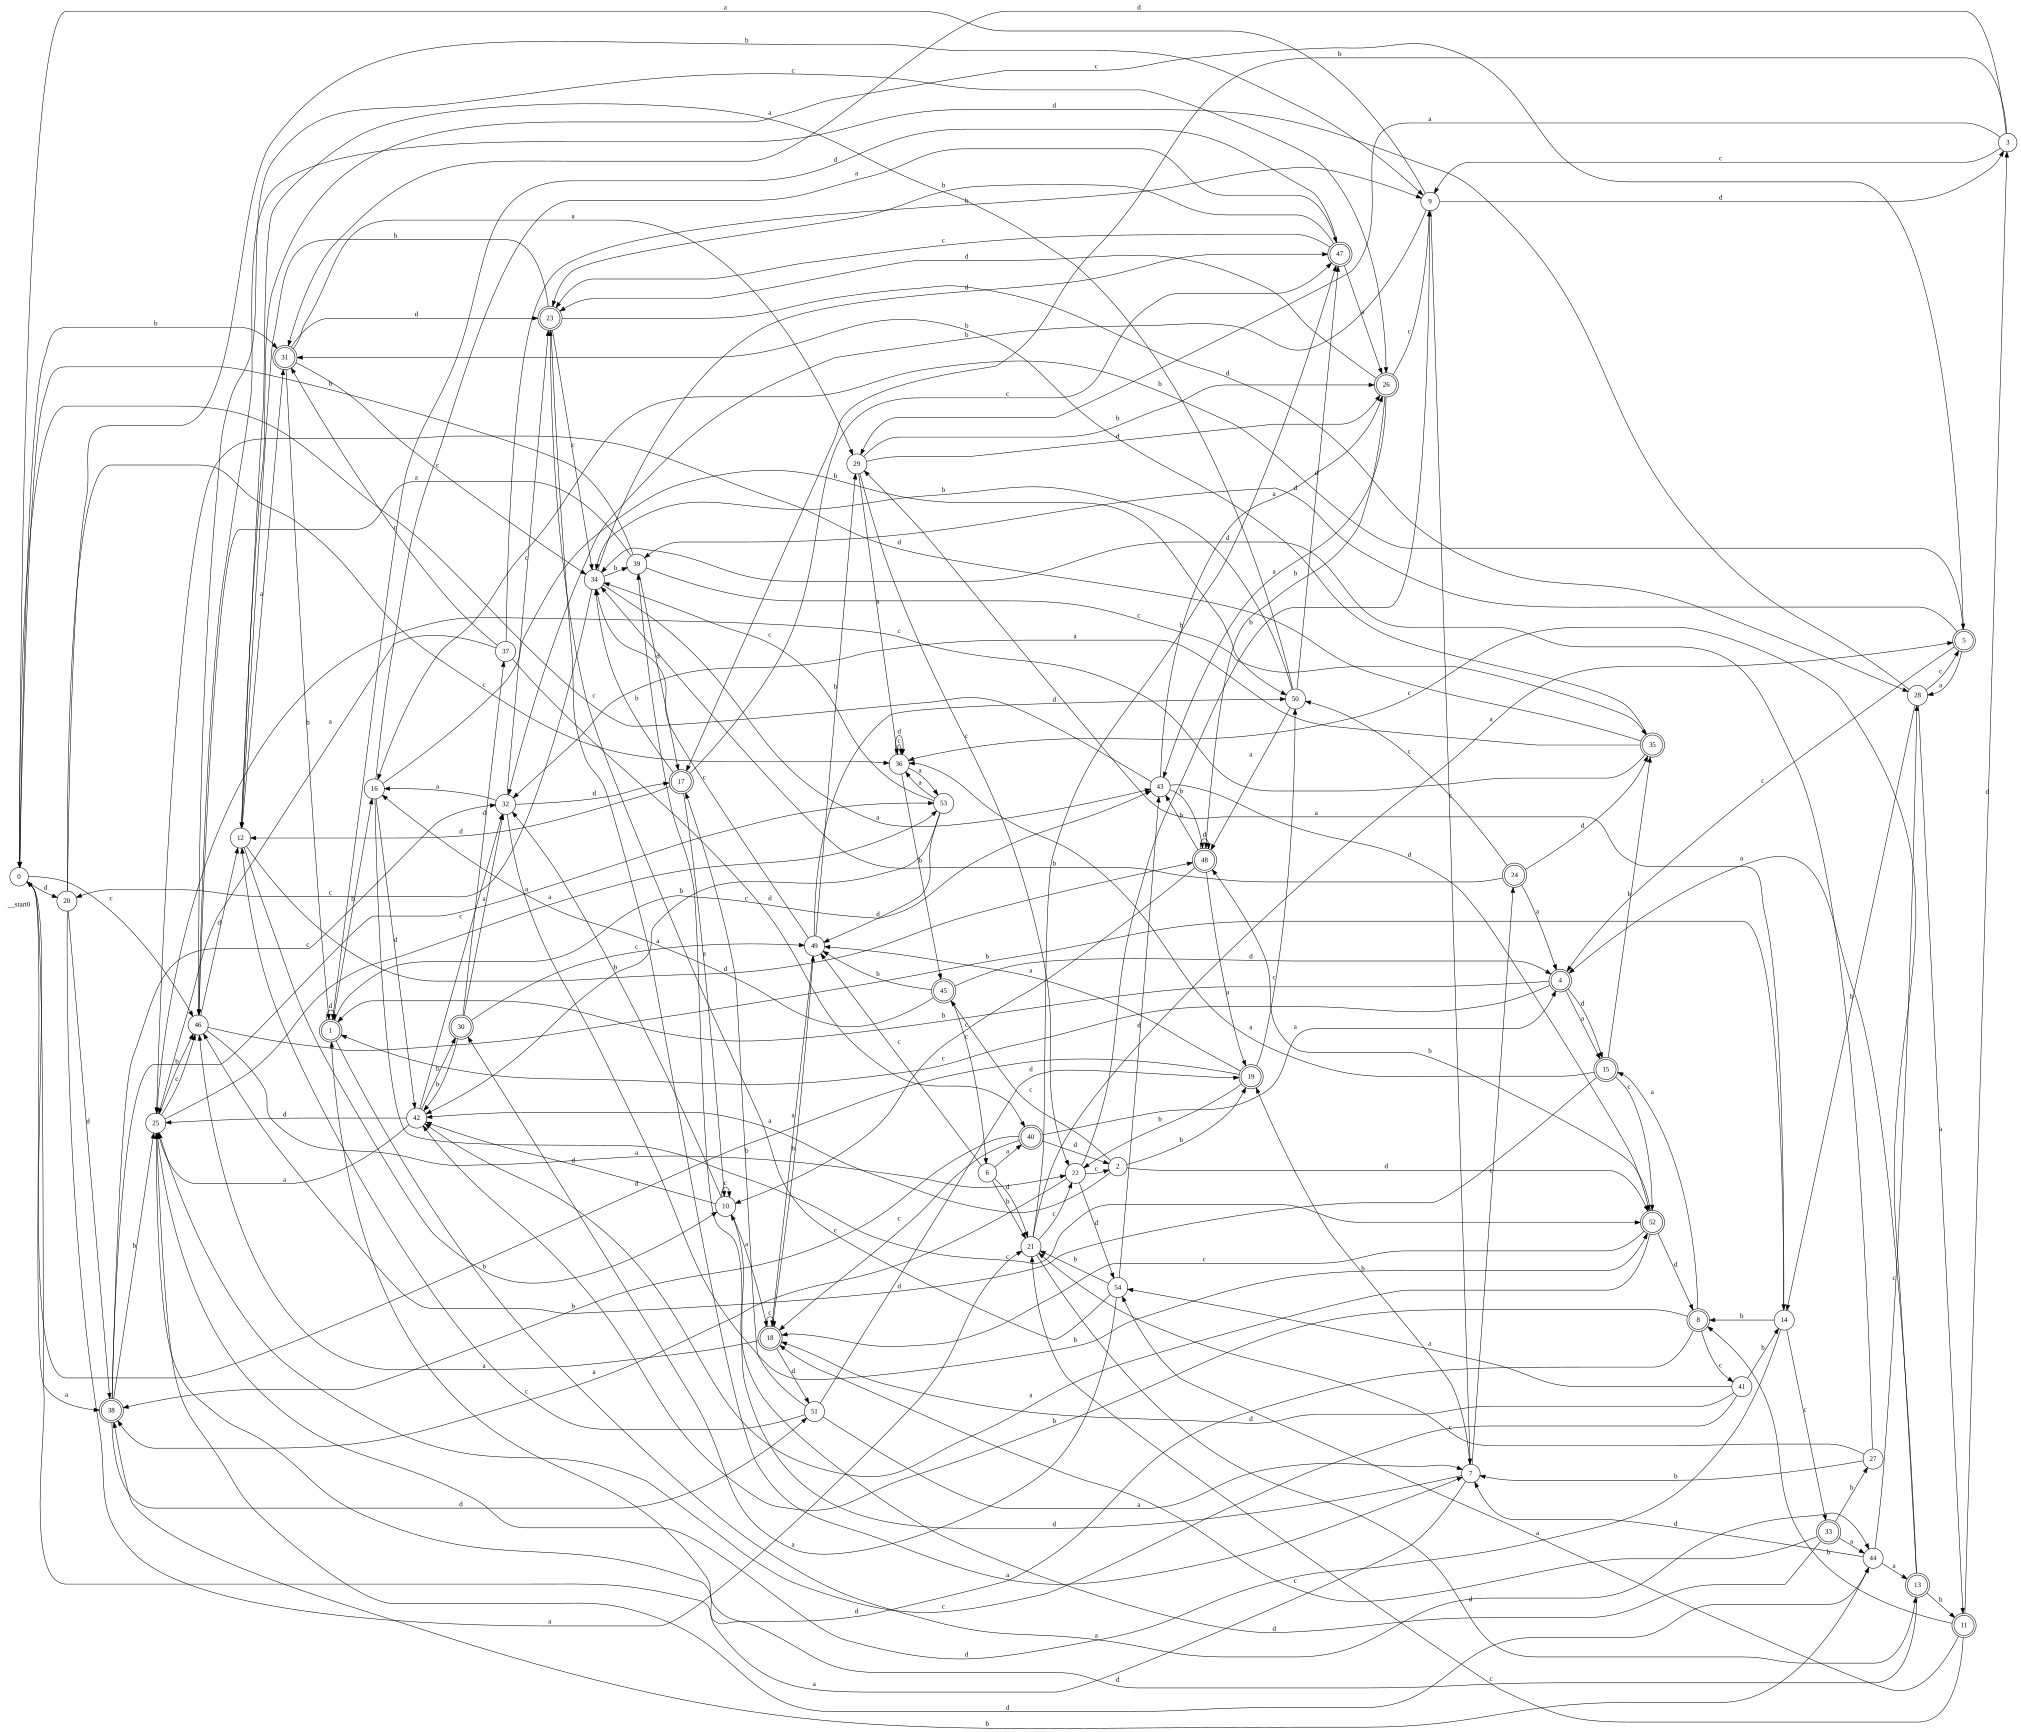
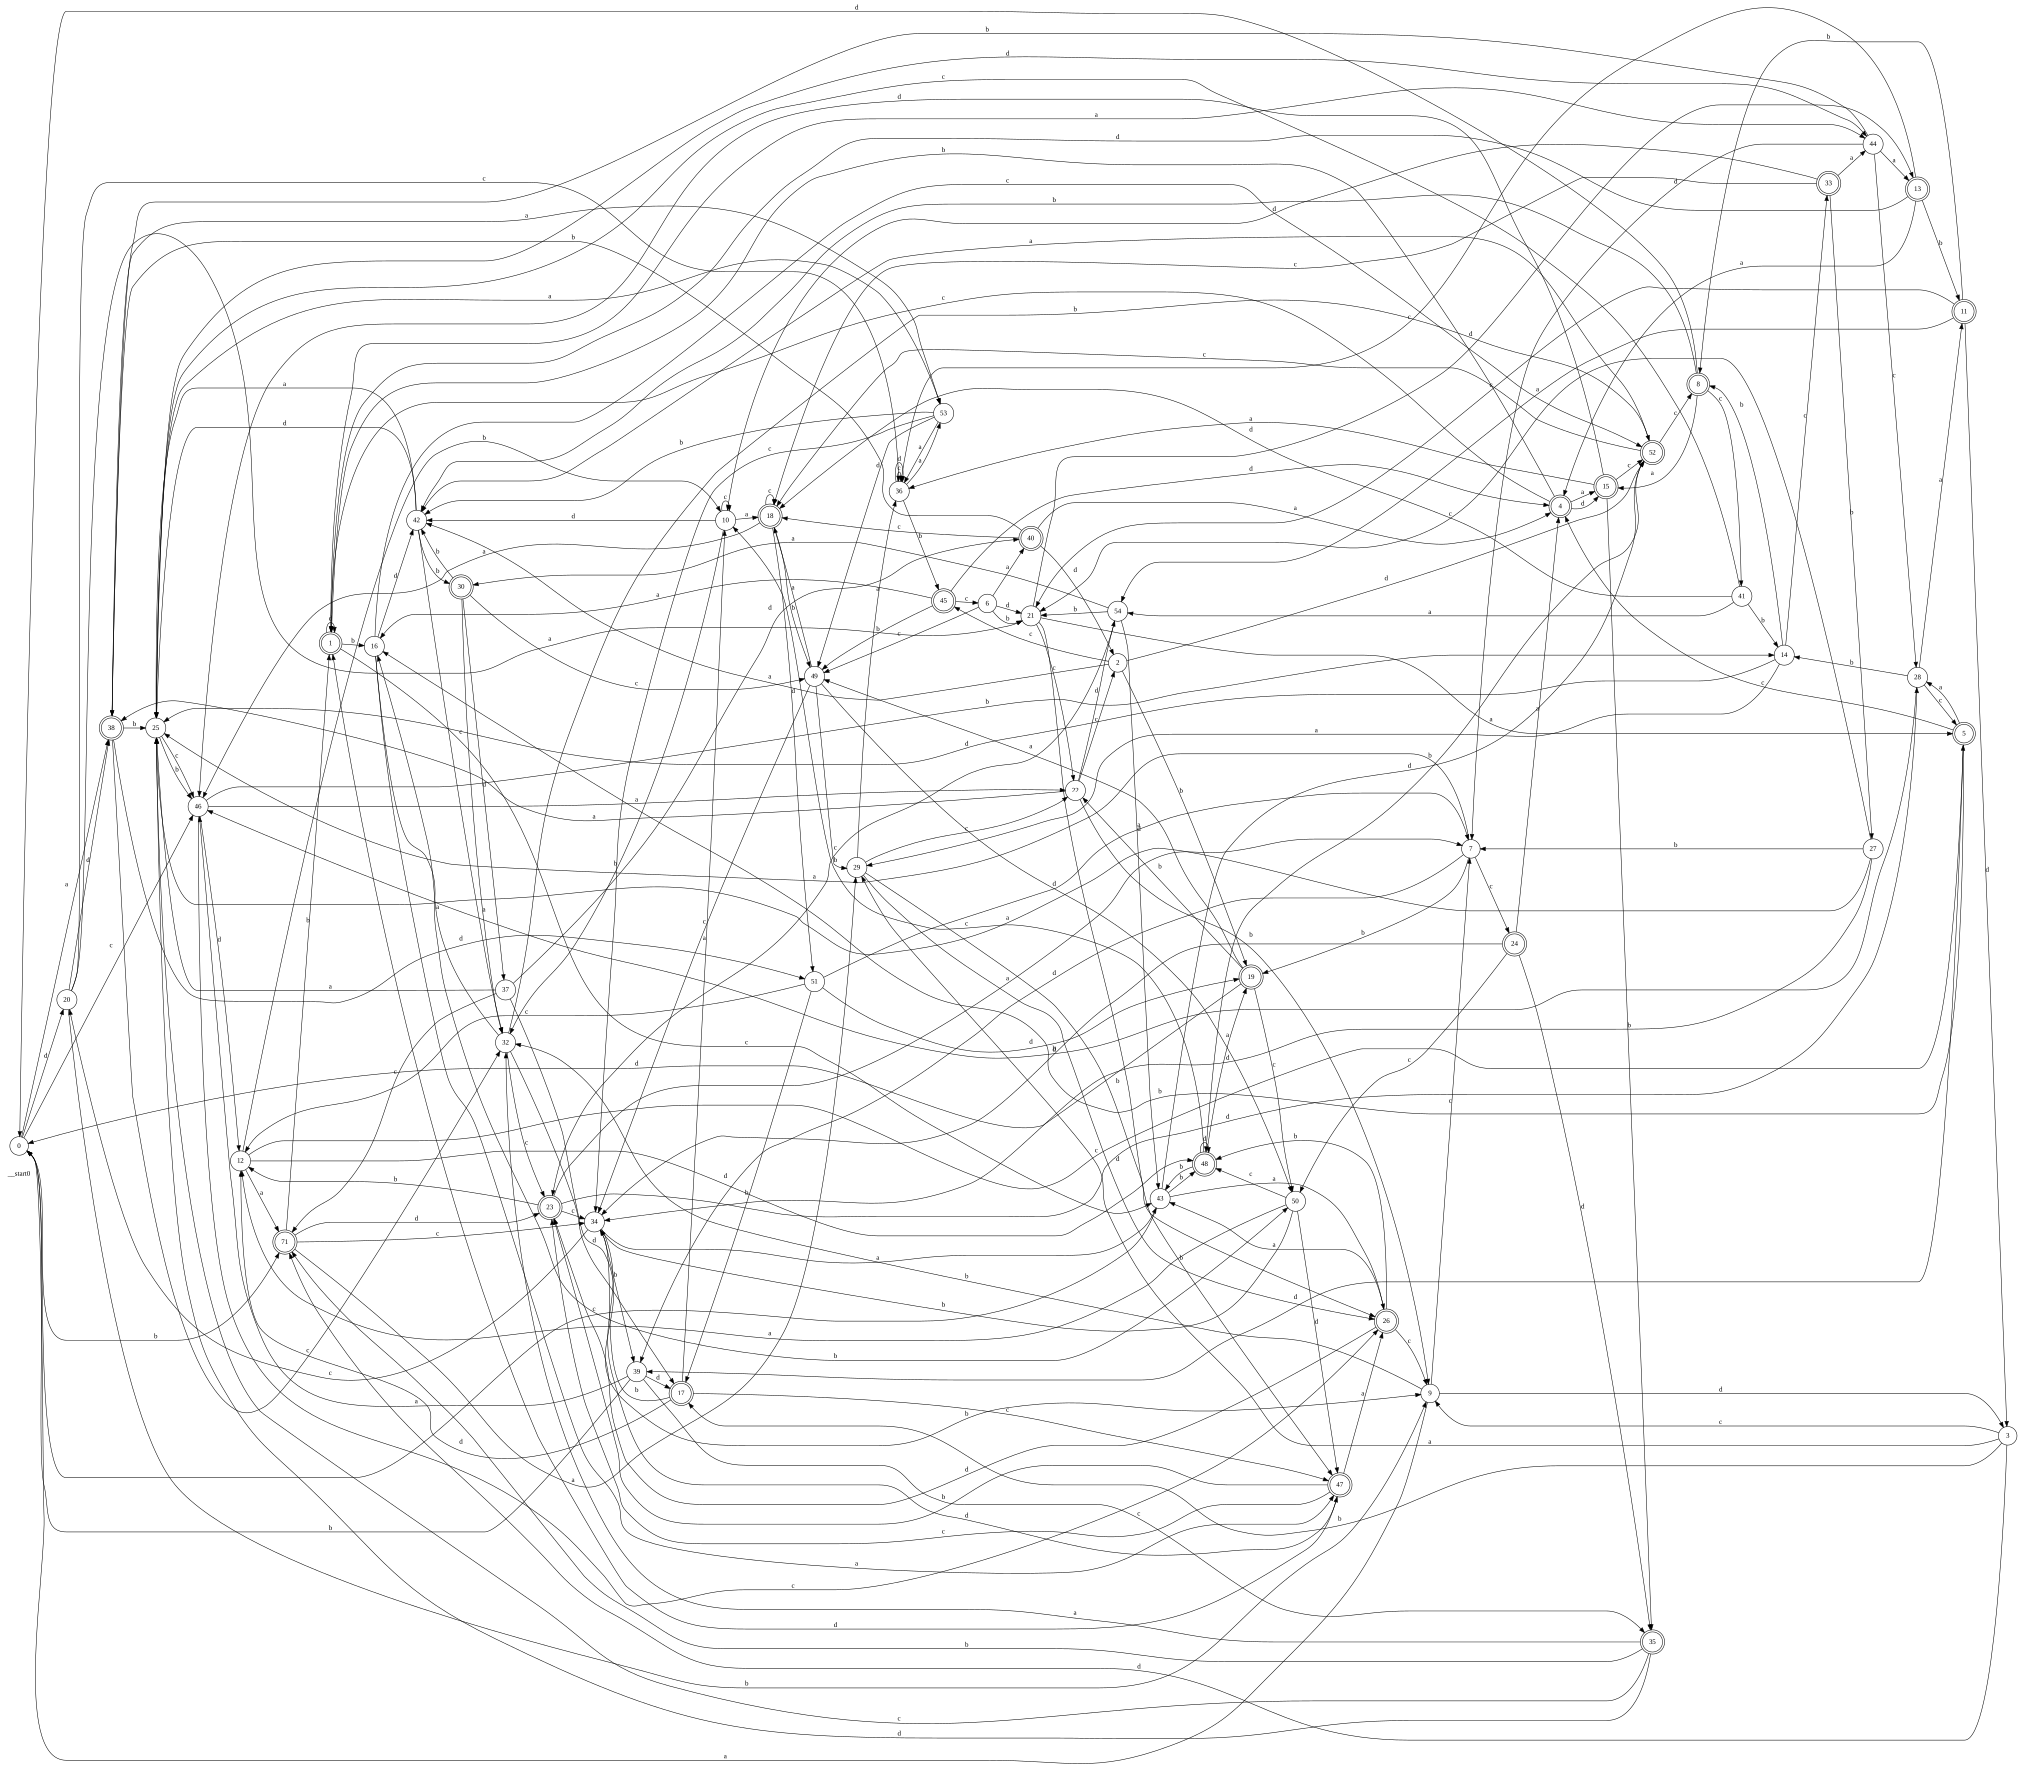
(285, 358) -> (285, 1242)
(1251, 755) -> (1251, 1174)
none -> (968, 938)
(1676, 1265) -> (1676, 413)
